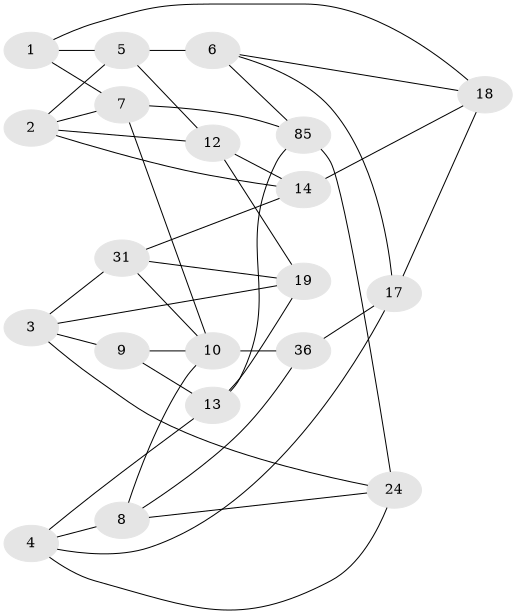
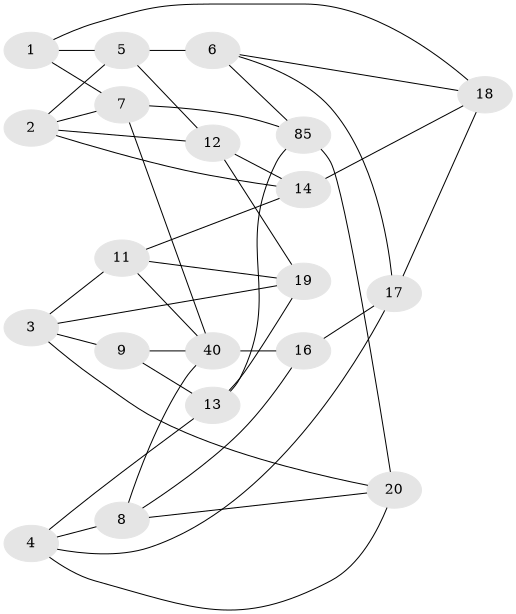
(122, 258) -> (122, 258)
(213, 351) -> (213, 351)
(304, 351) -> (304, 351)
(394, 490) -> (394, 490)
